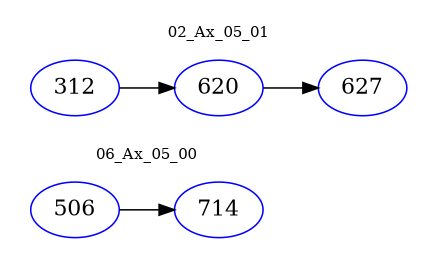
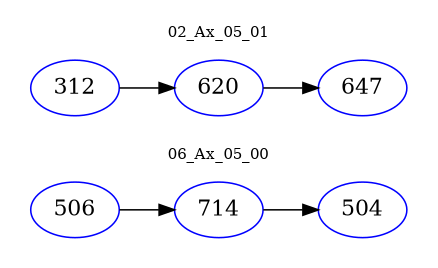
(363, 88) -> (363, 88)
none -> (363, 210)
